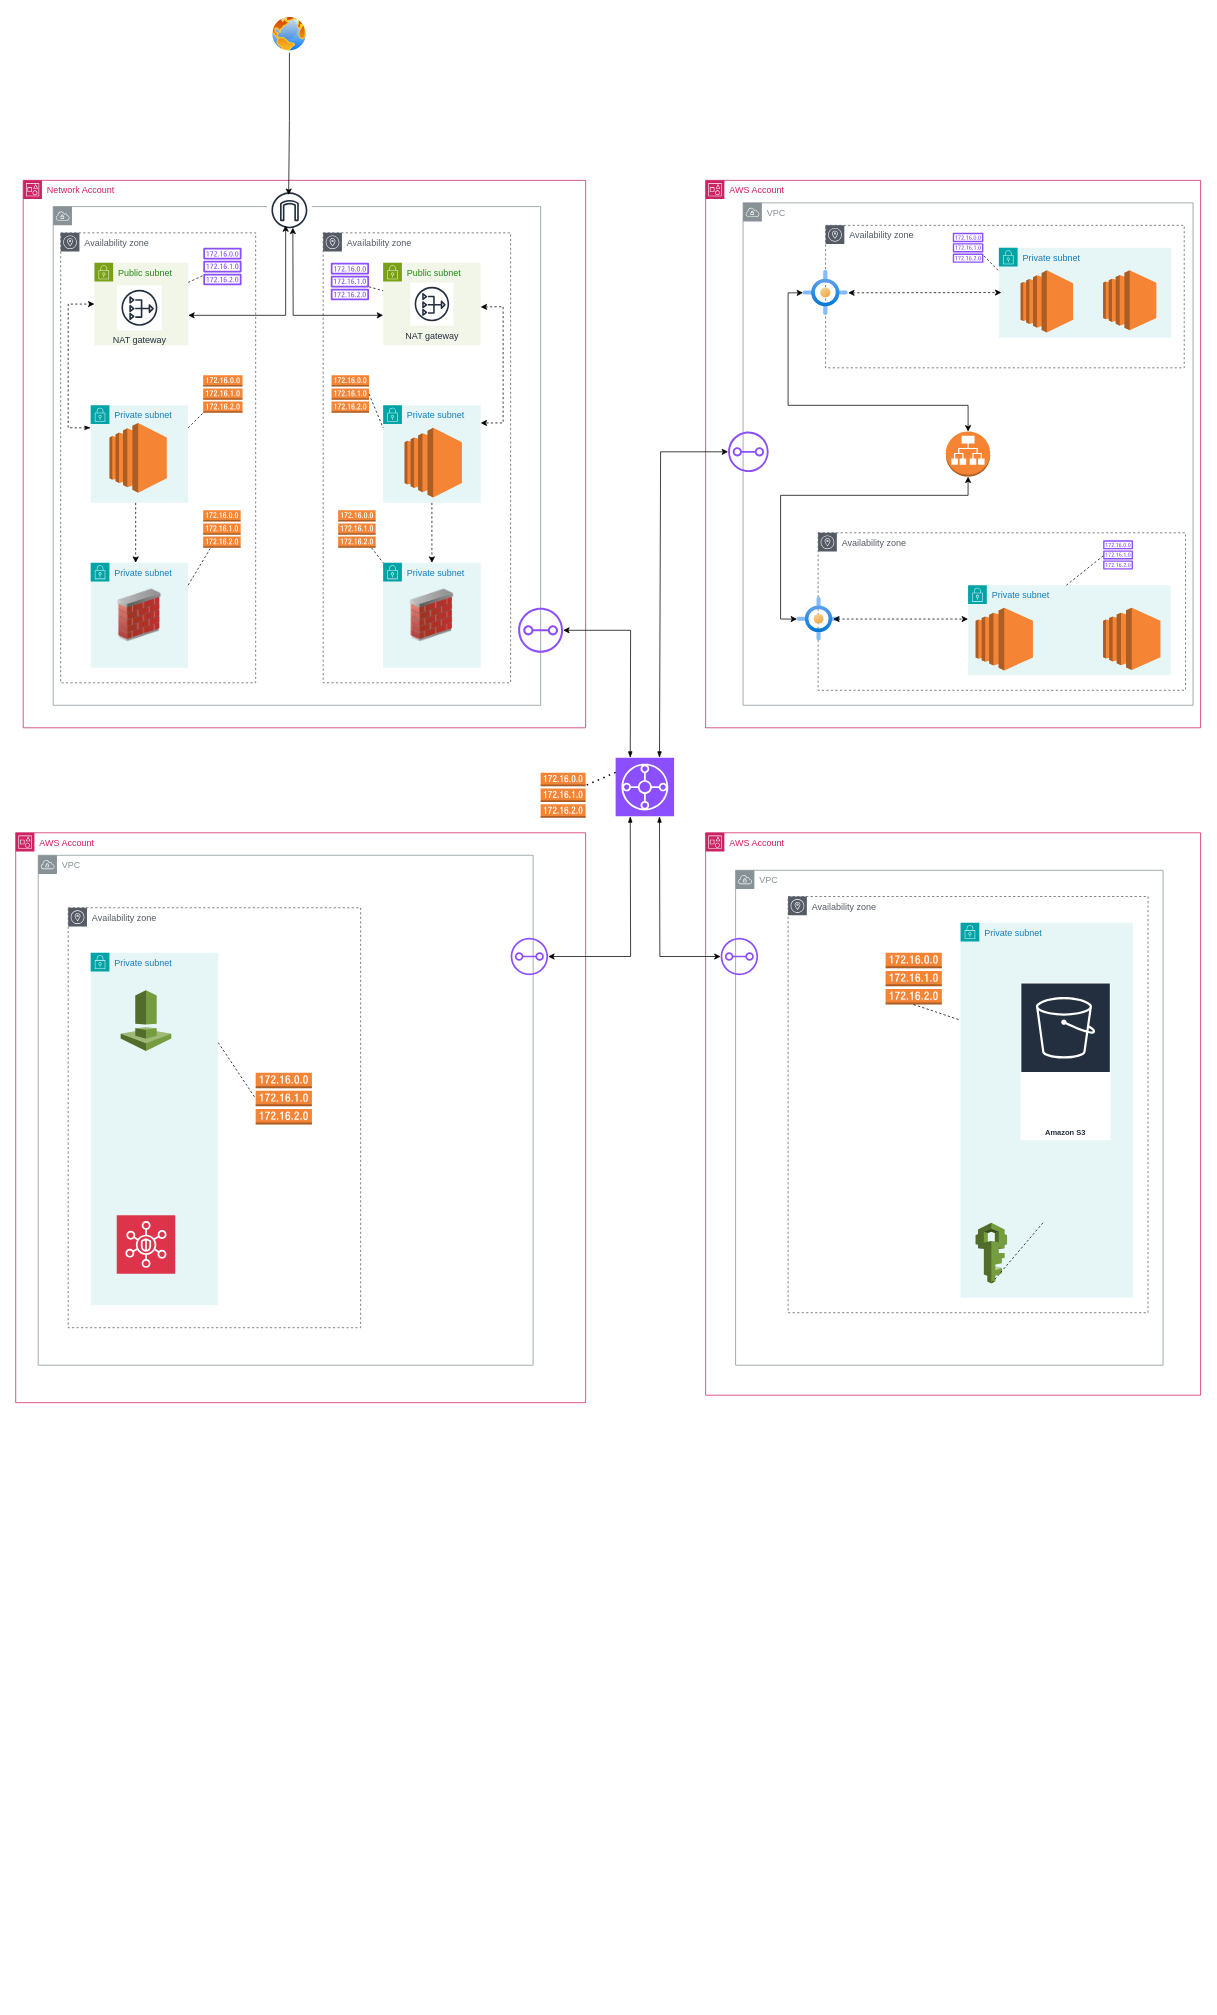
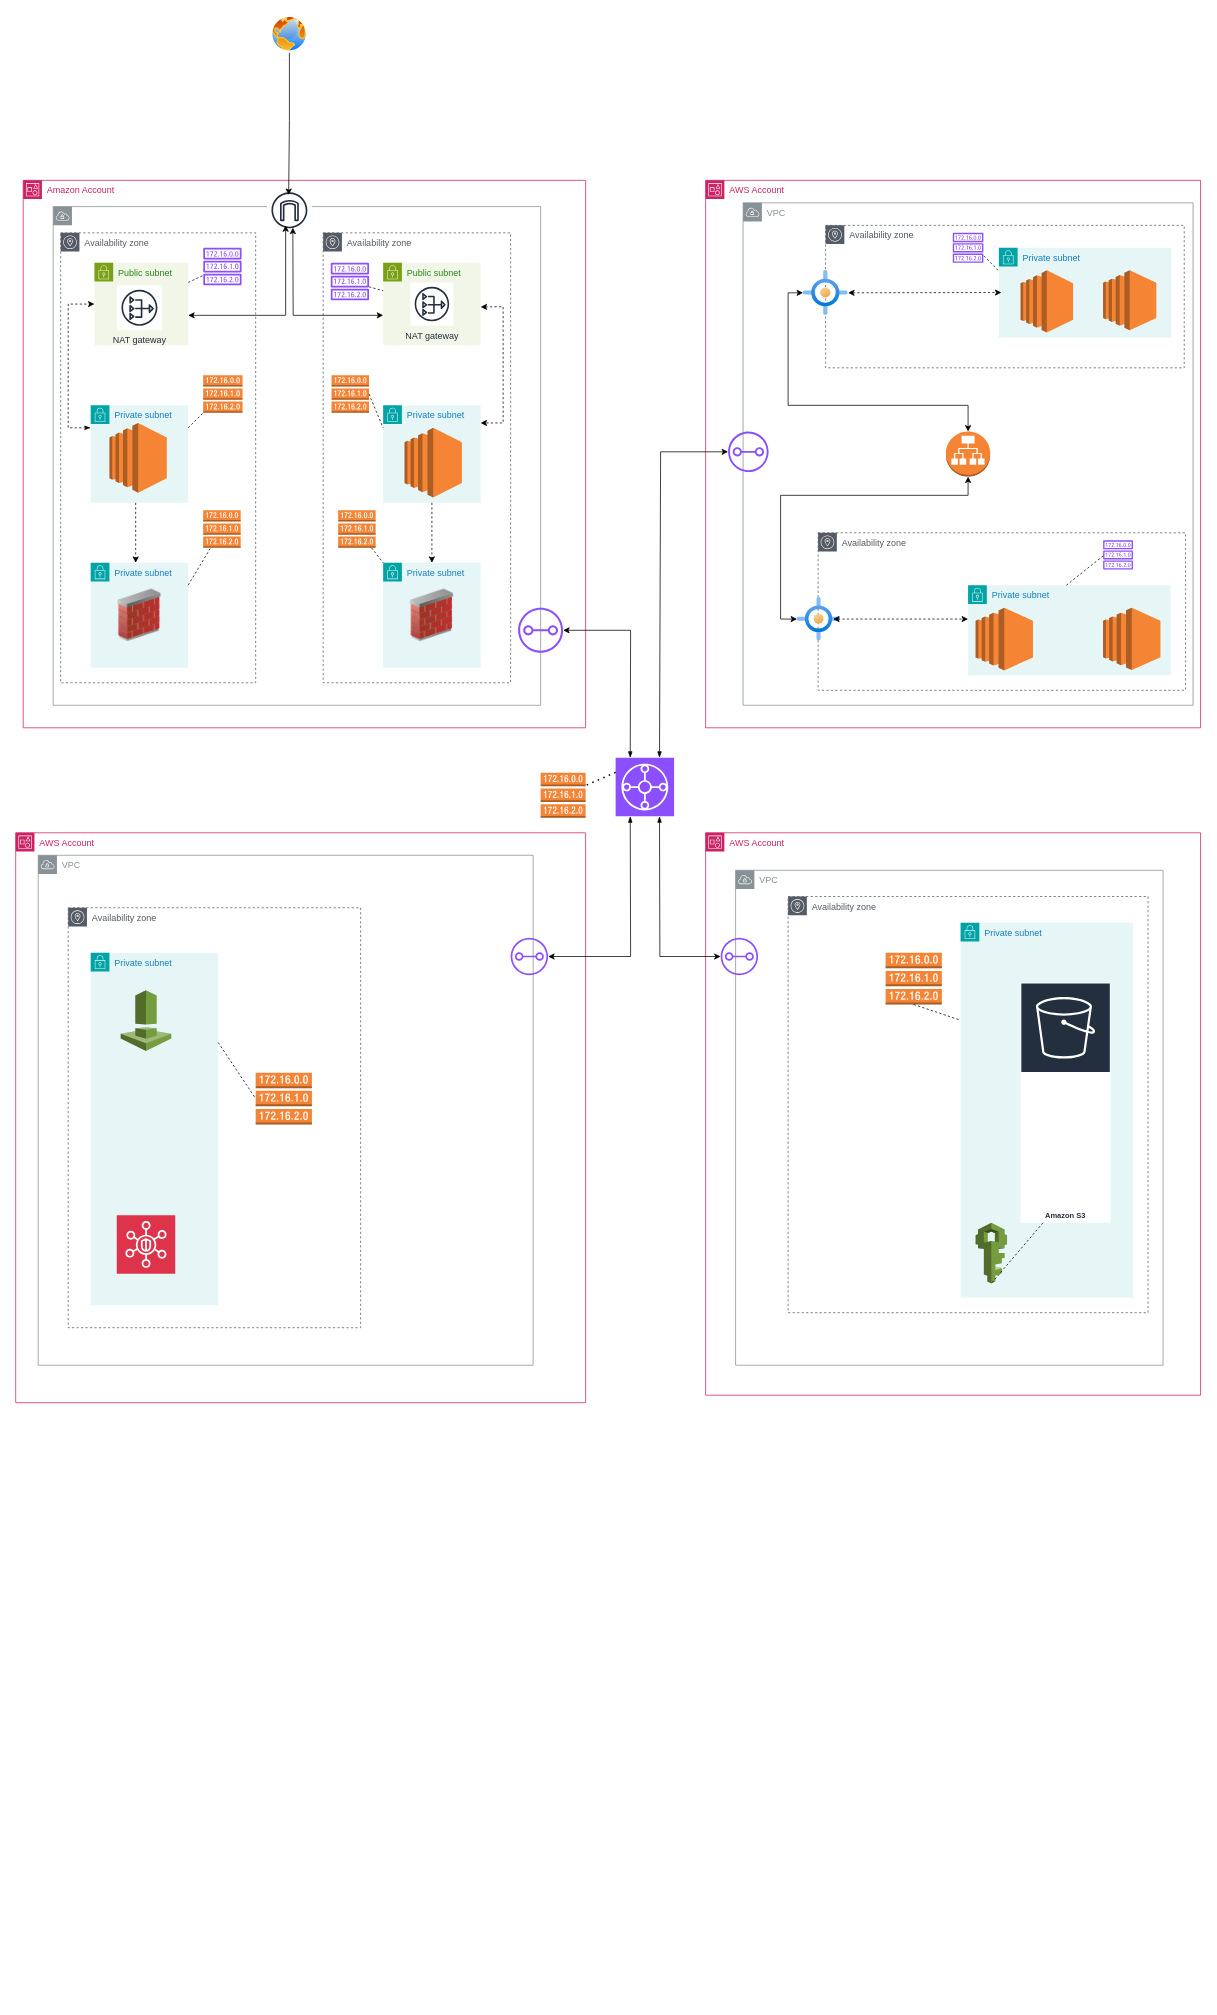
(84, 191) -> (81, 191)
(1065, 1062) -> (1065, 1103)
